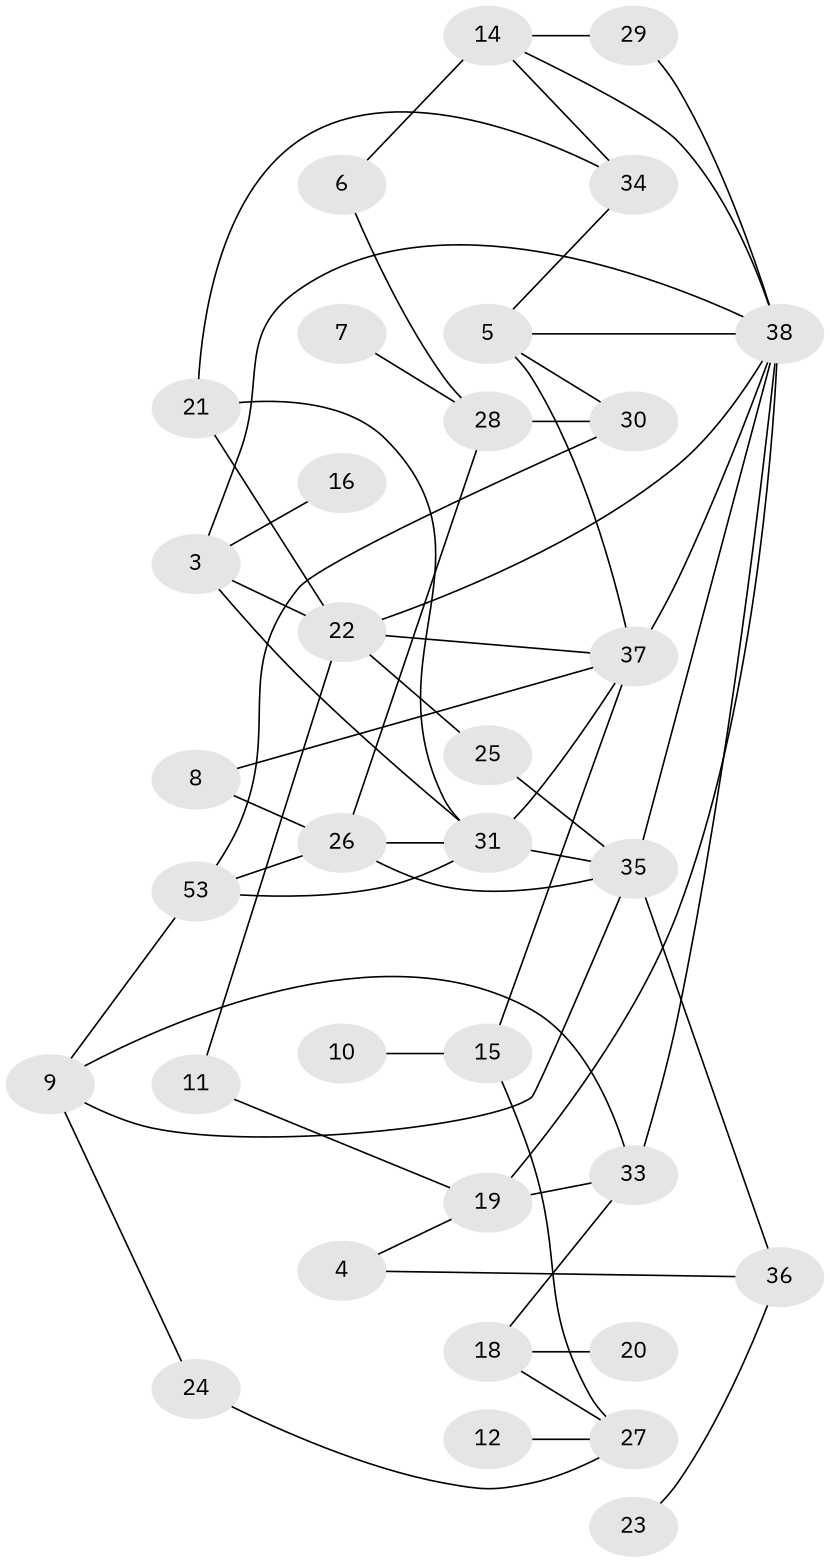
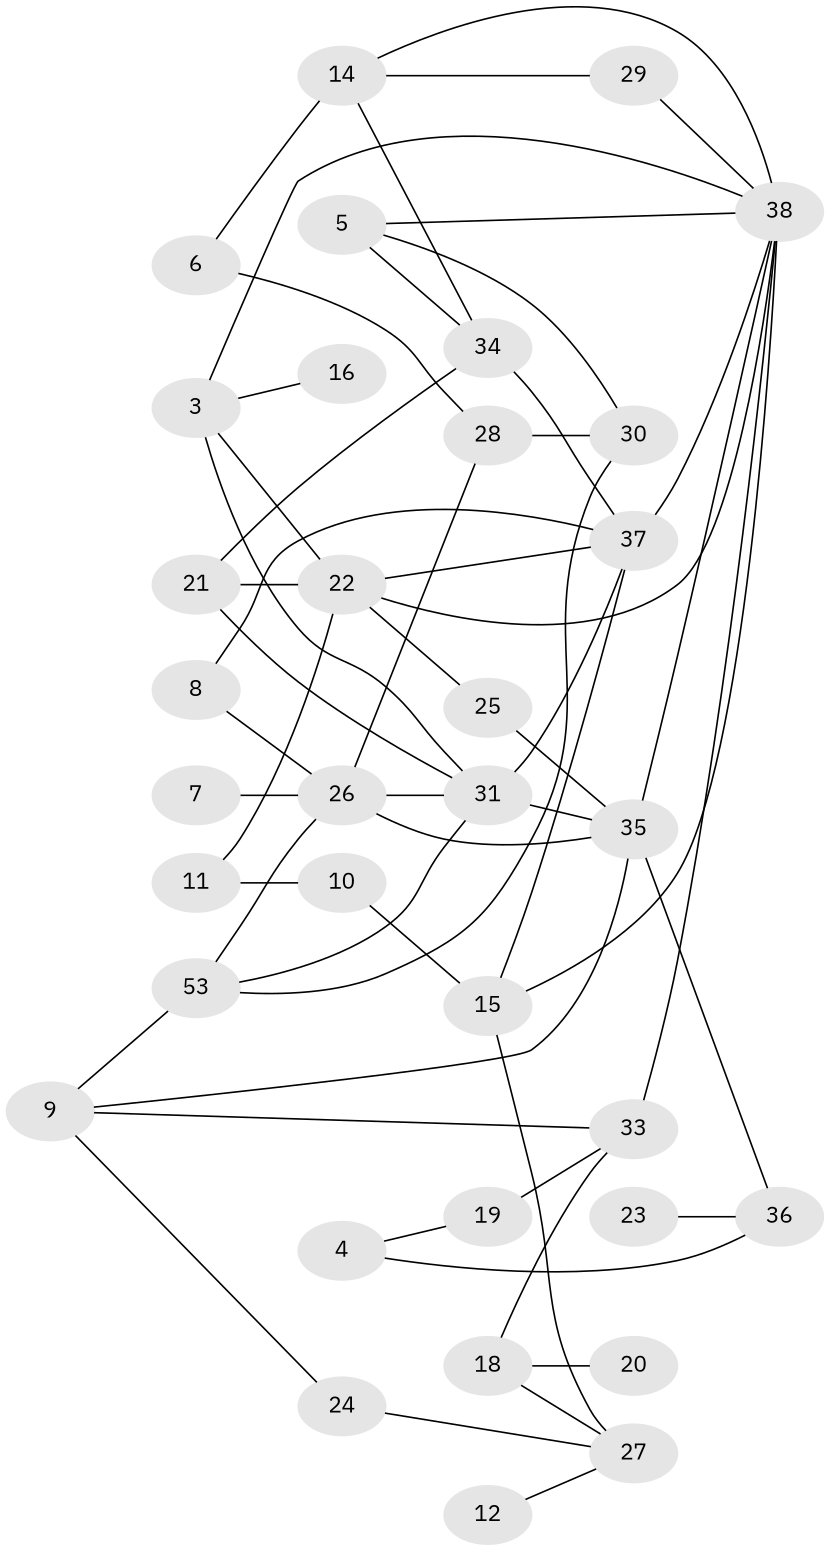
(415, 378) -> (277, 795)
(584, 486) -> (568, 445)
(696, 858) -> (736, 658)
(348, 1146) -> (279, 883)
